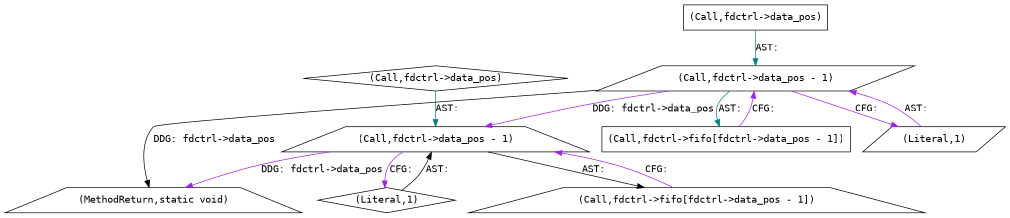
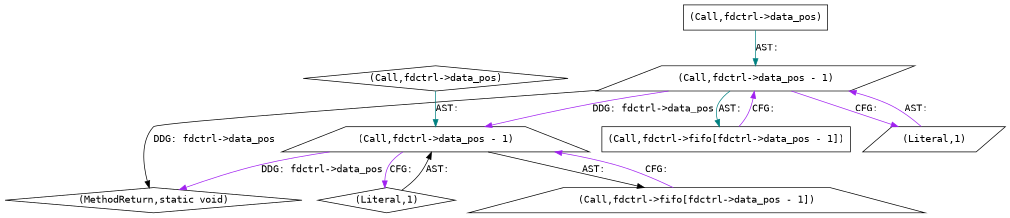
(154, 200) -> (154, 200)
